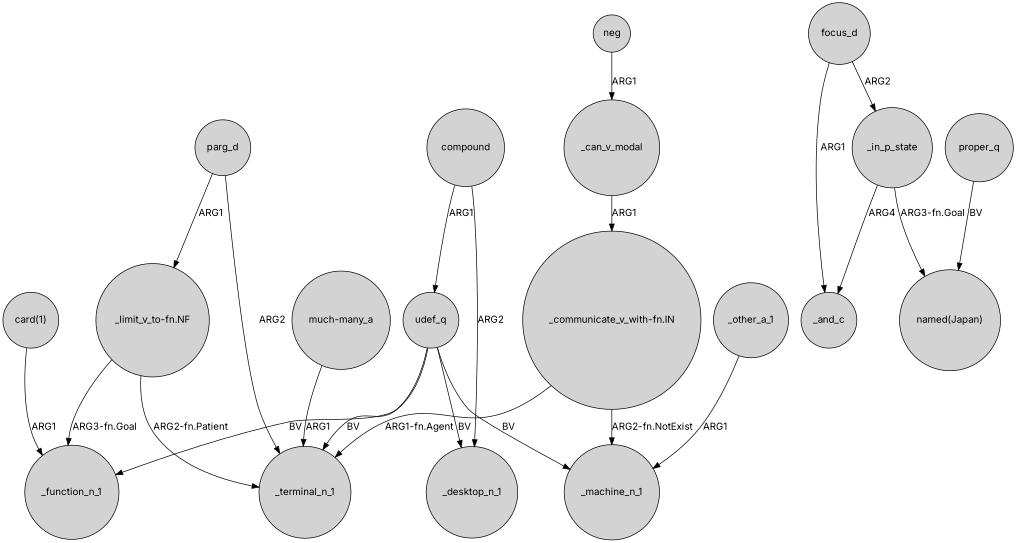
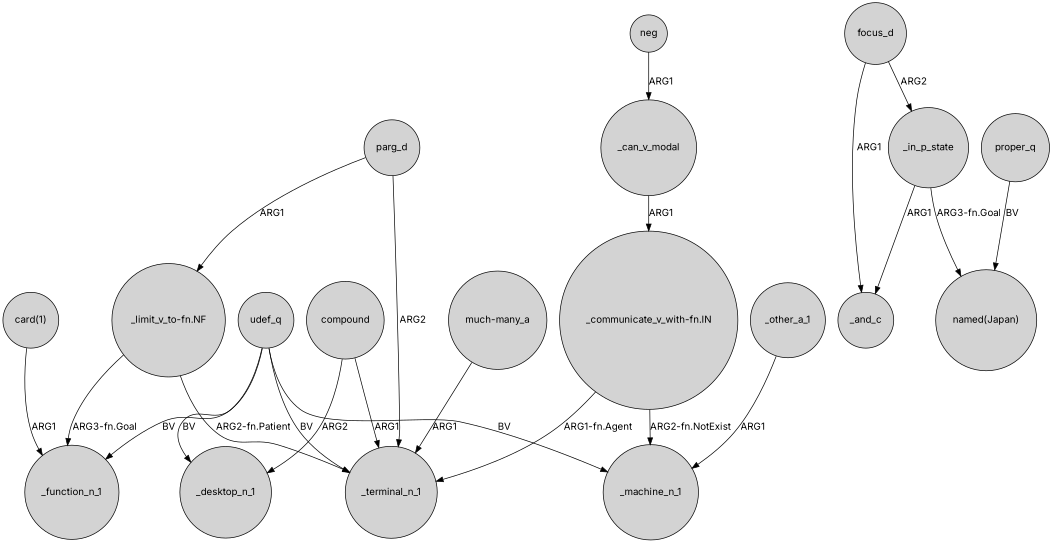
(882, 213) -> (919, 213)
(444, 235) -> (366, 399)
